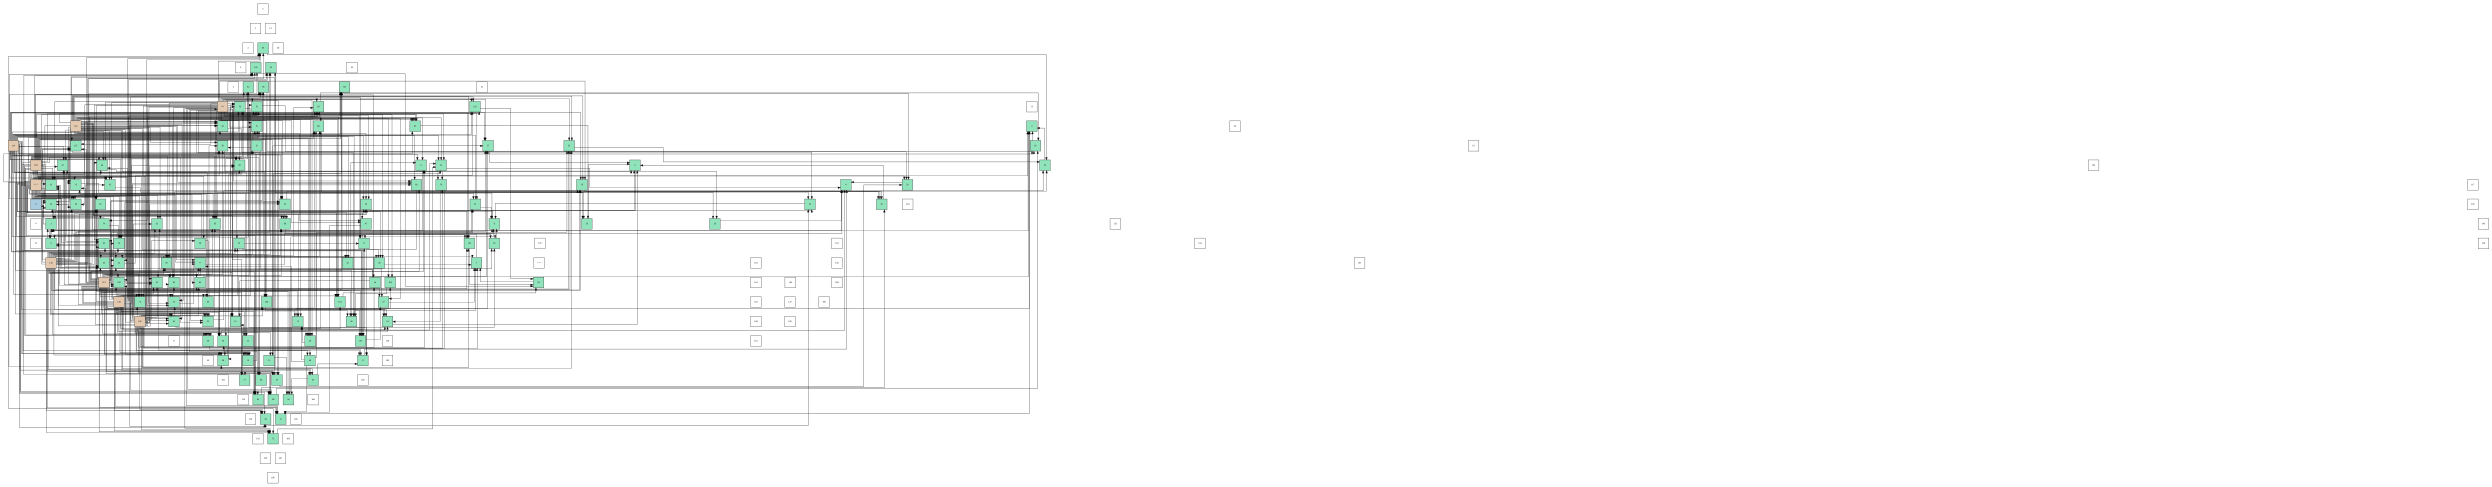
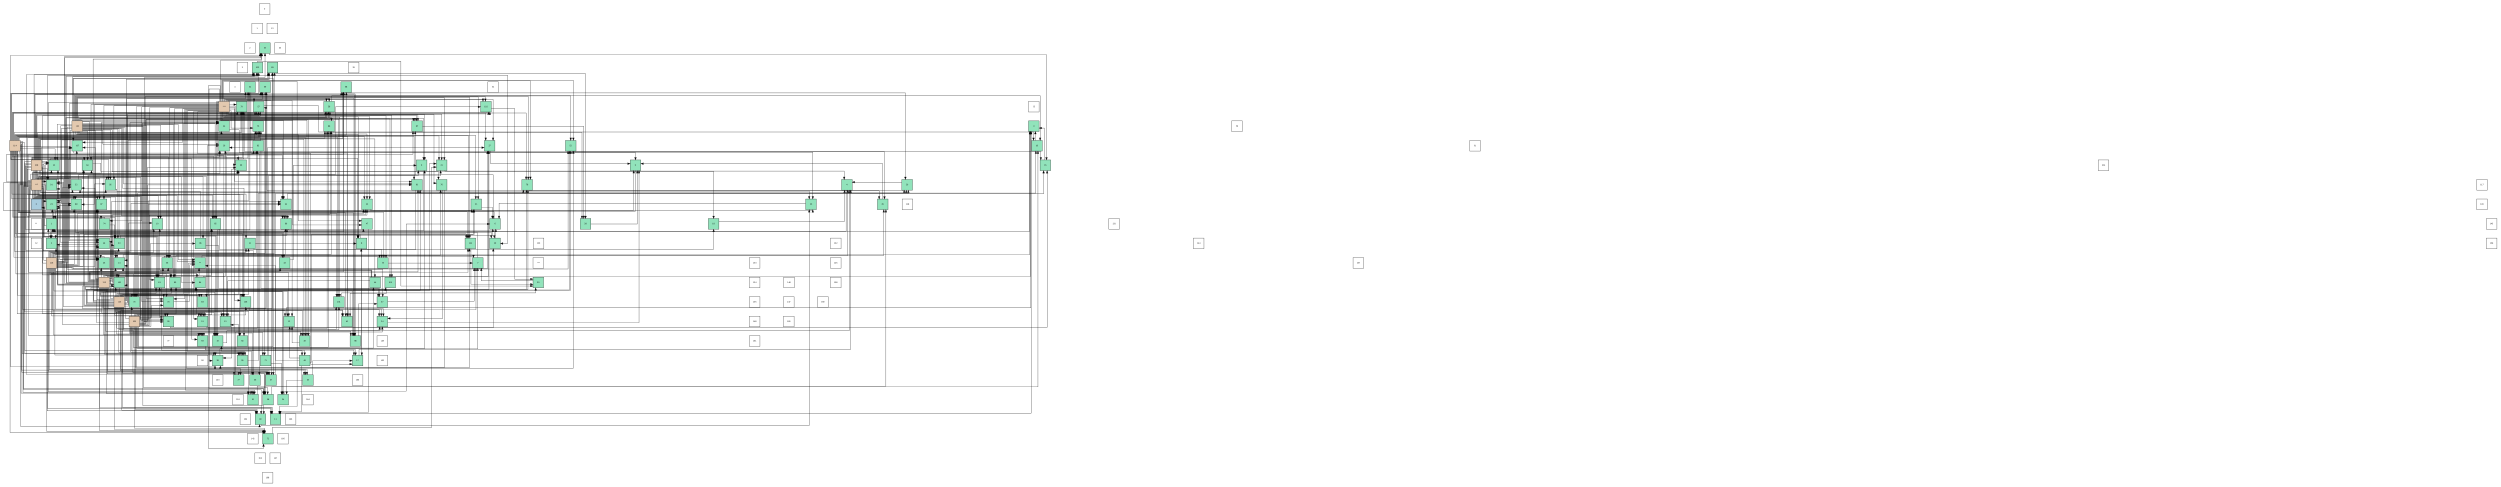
none -> (150, 78)
(188, 280) -> (209, 256)
none -> (257, 322)
(442, 335) -> (300, 255)
